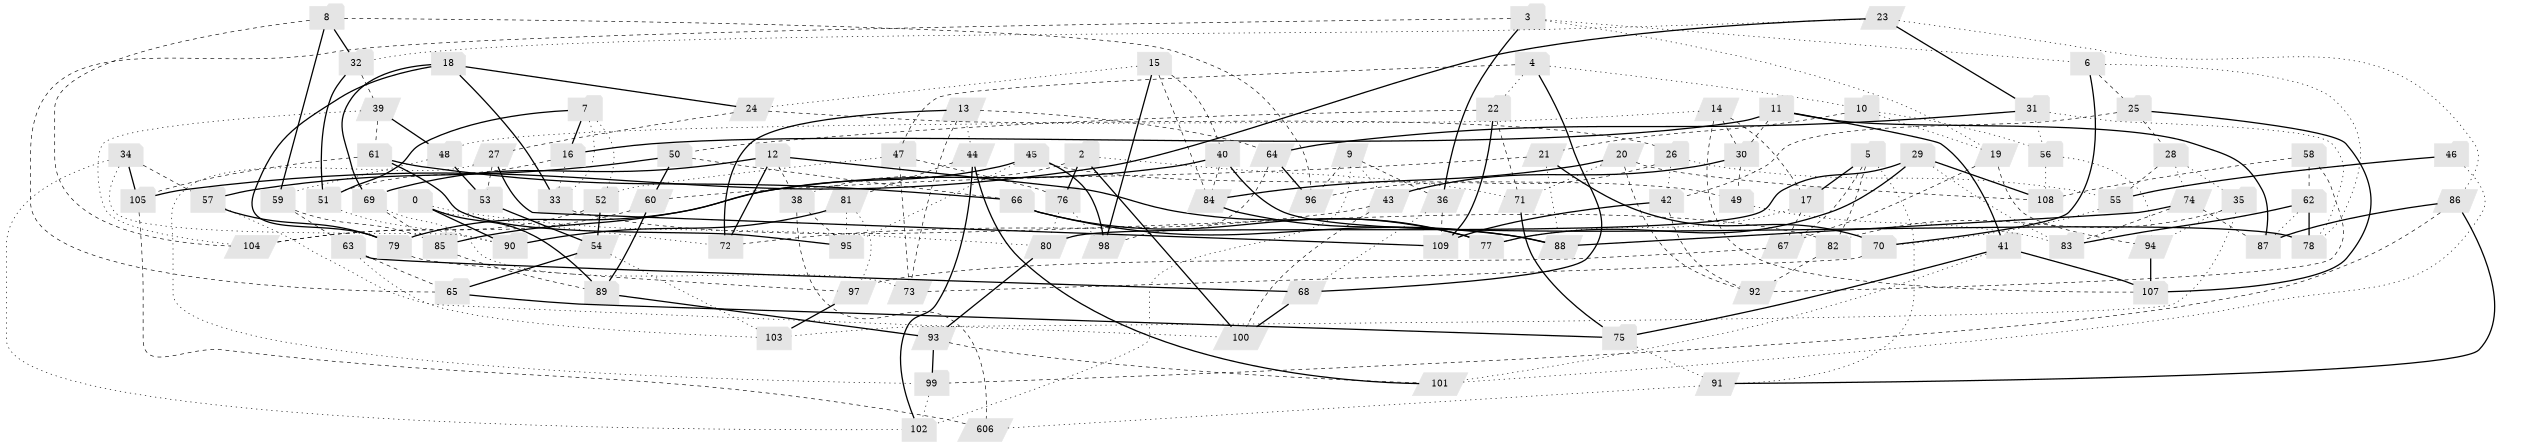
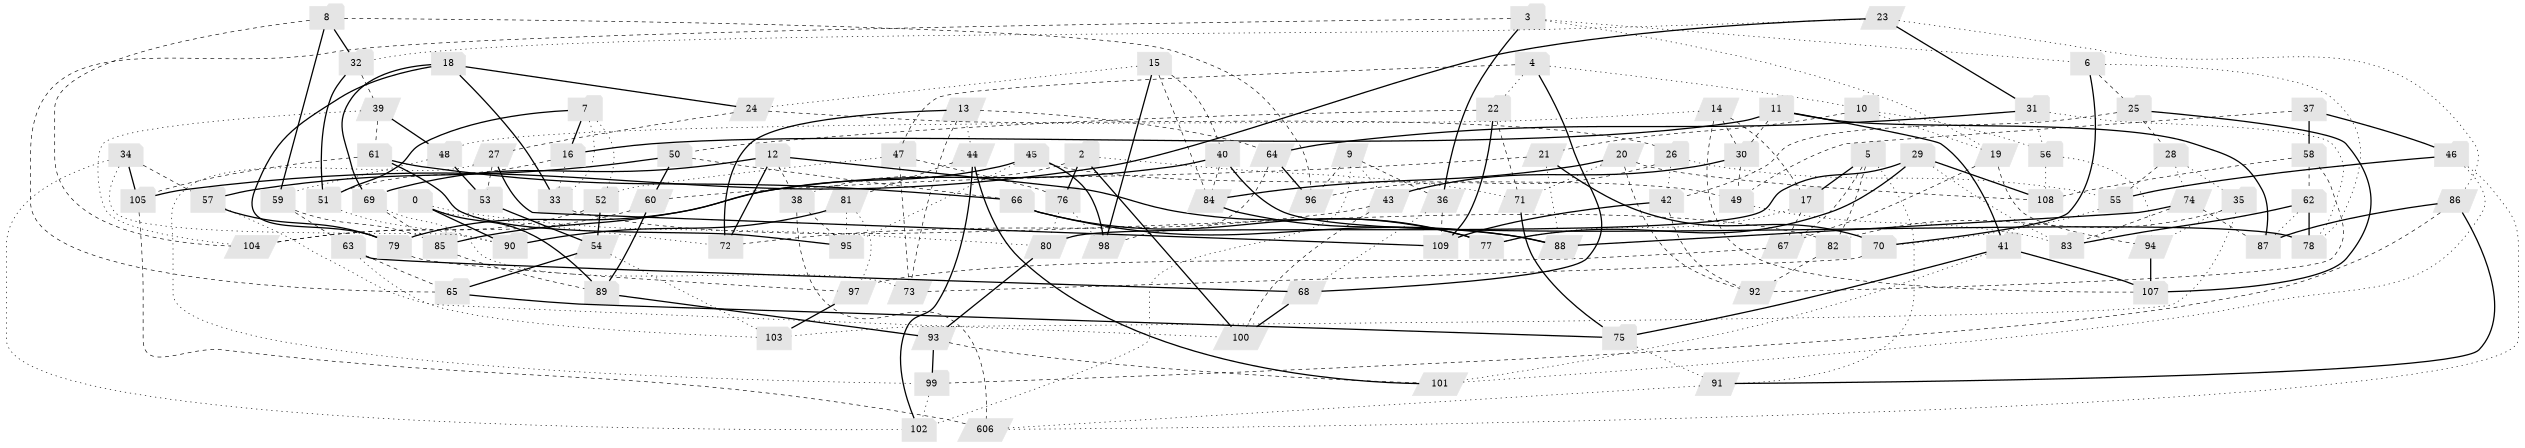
none -> (2309, 109)
none -> (1862, 412)
